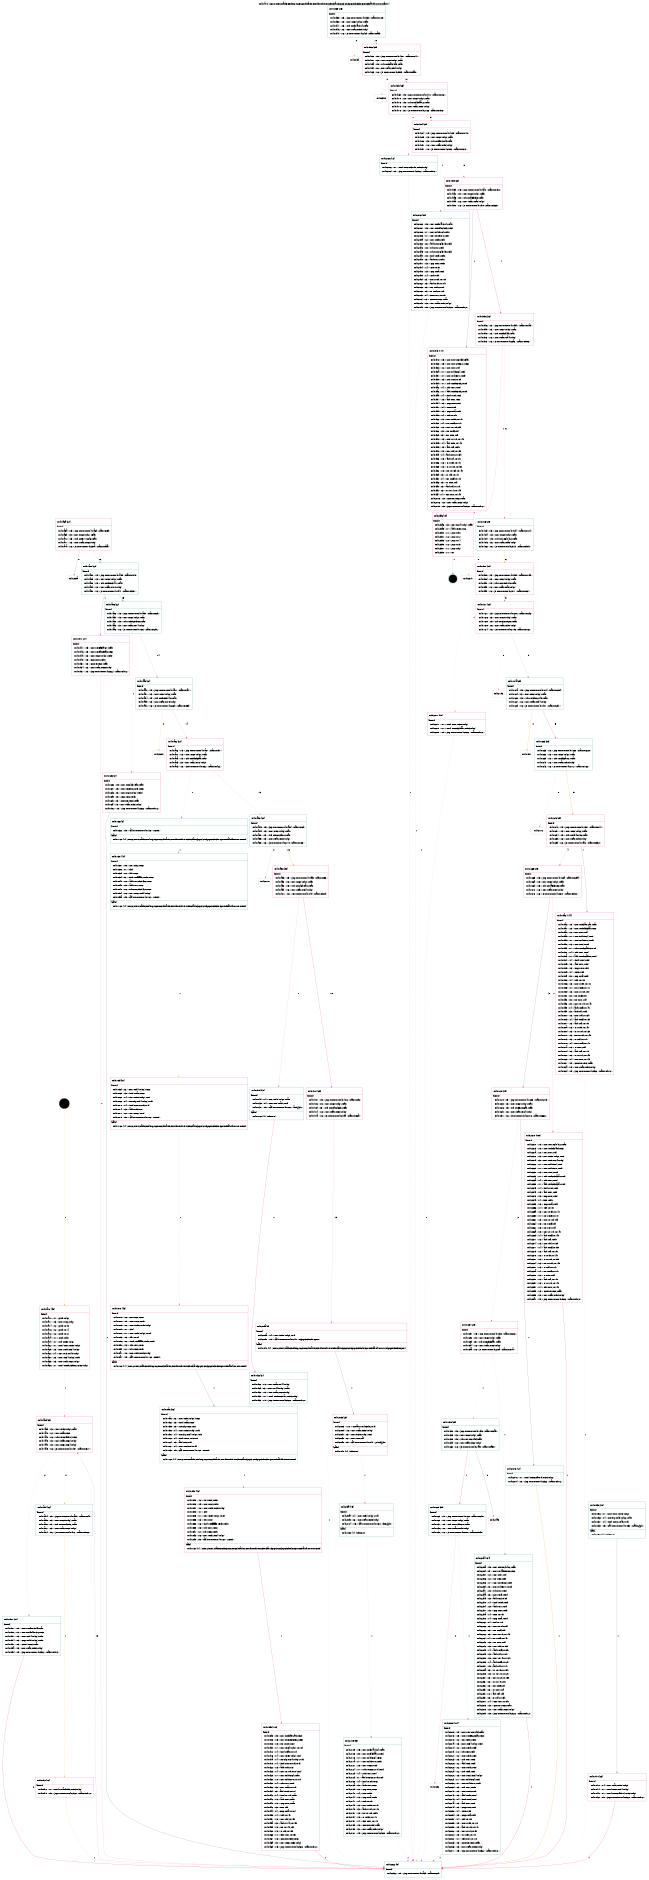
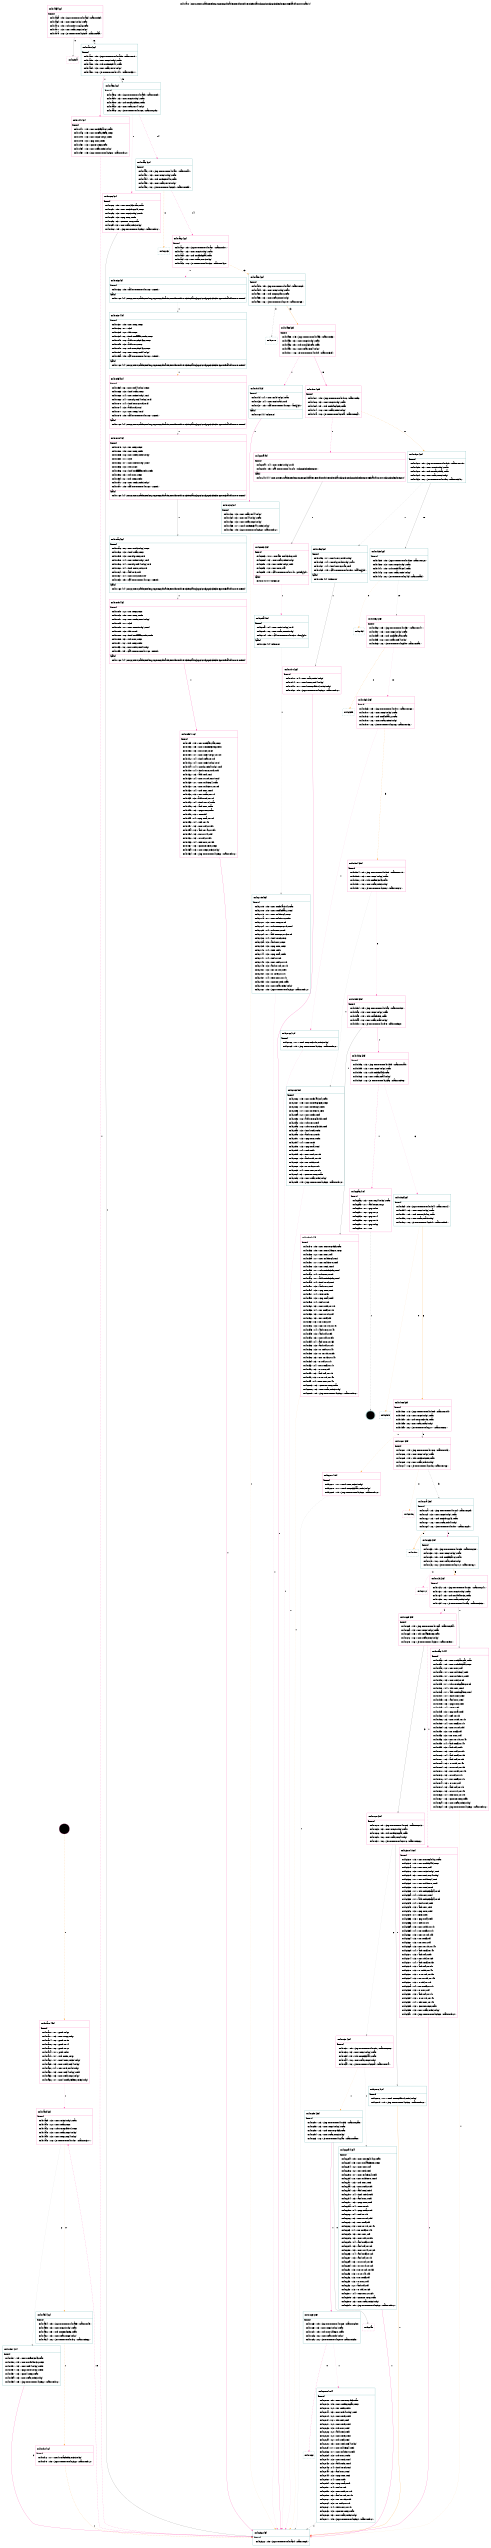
none -> (437, 467)
(335, 1218) -> (332, 432)
